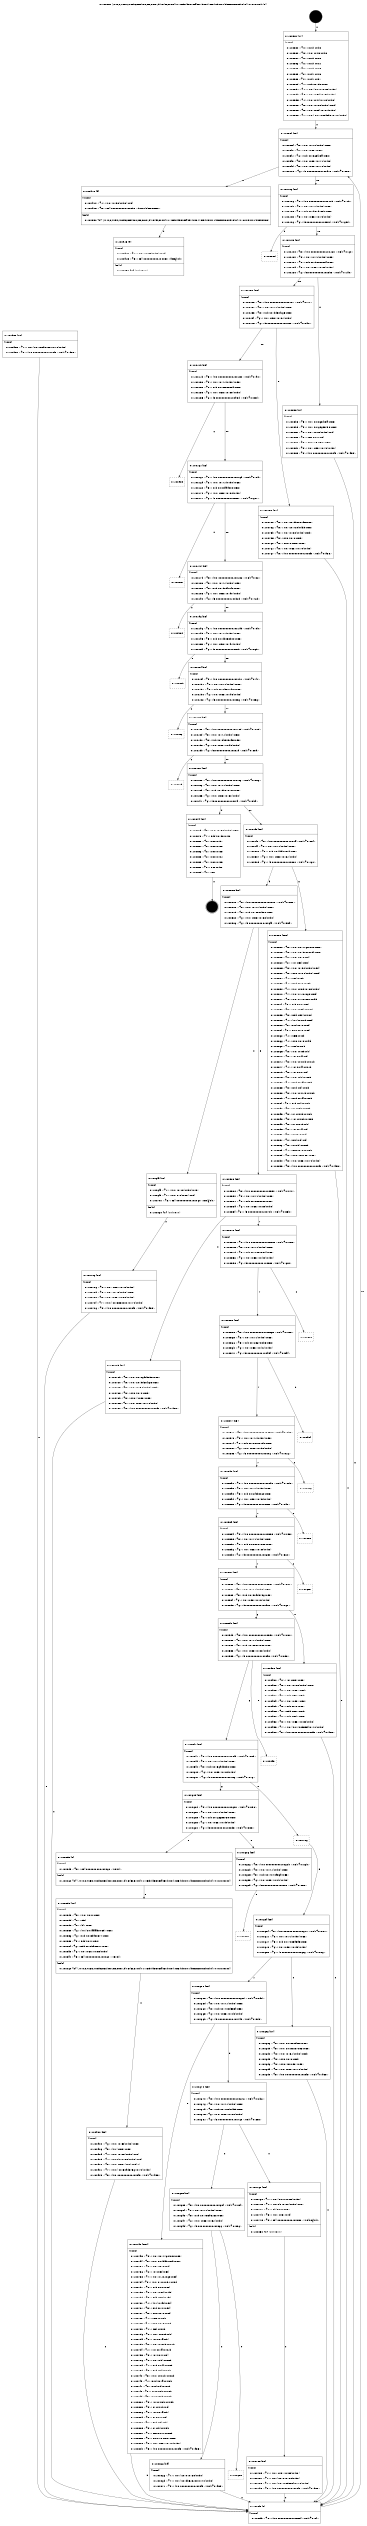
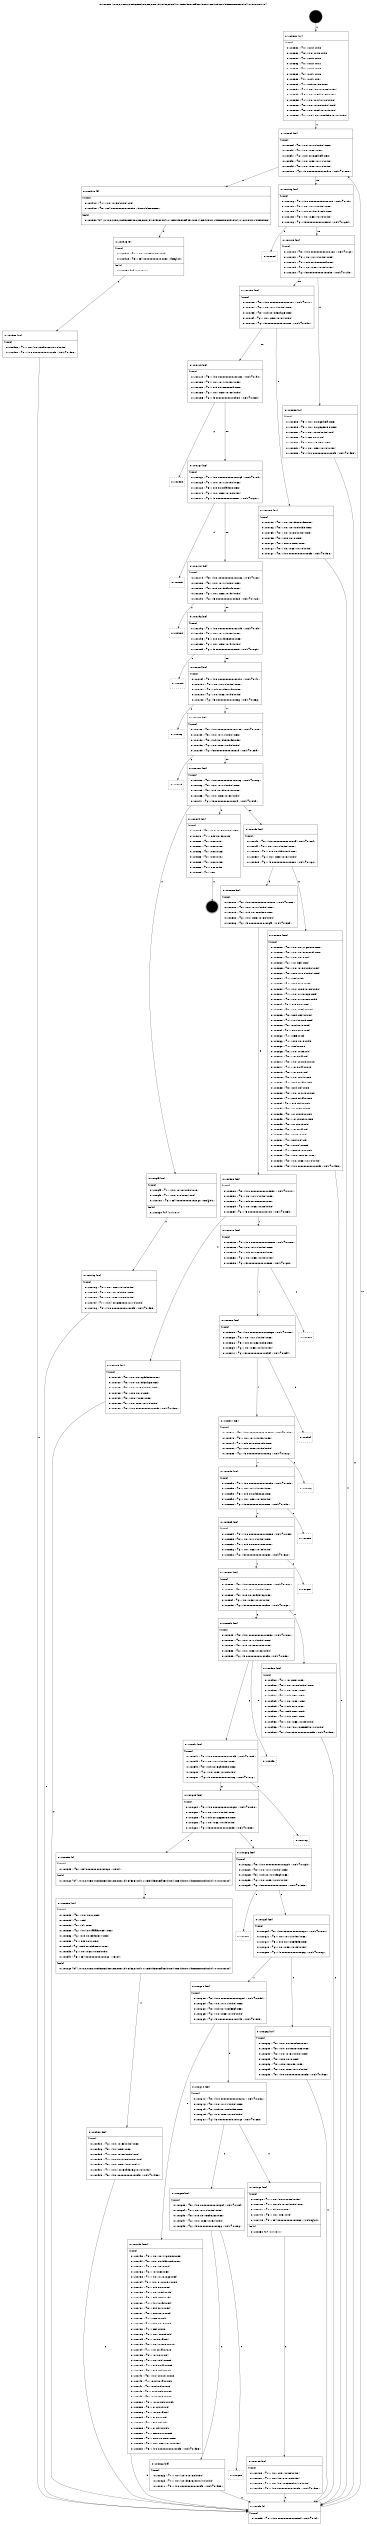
none -> (91, 303)
(221, 1050) -> (150, 987)
(316, 1879) -> (282, 1902)
